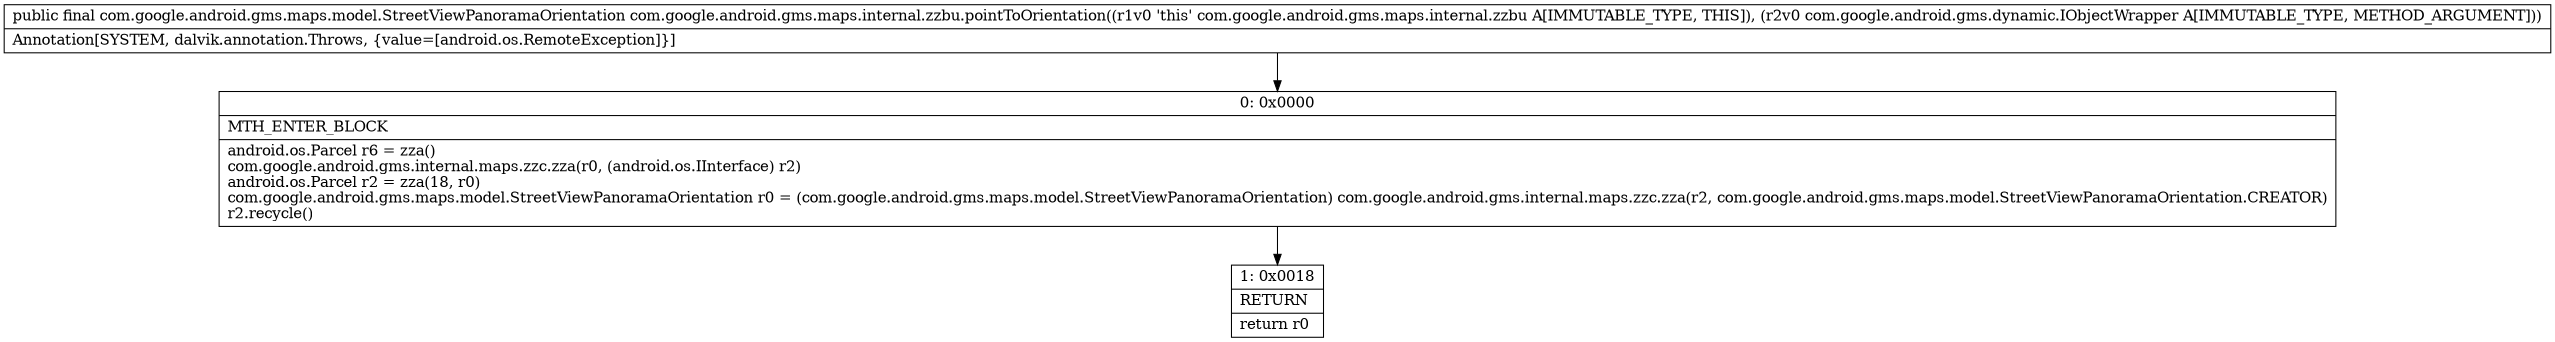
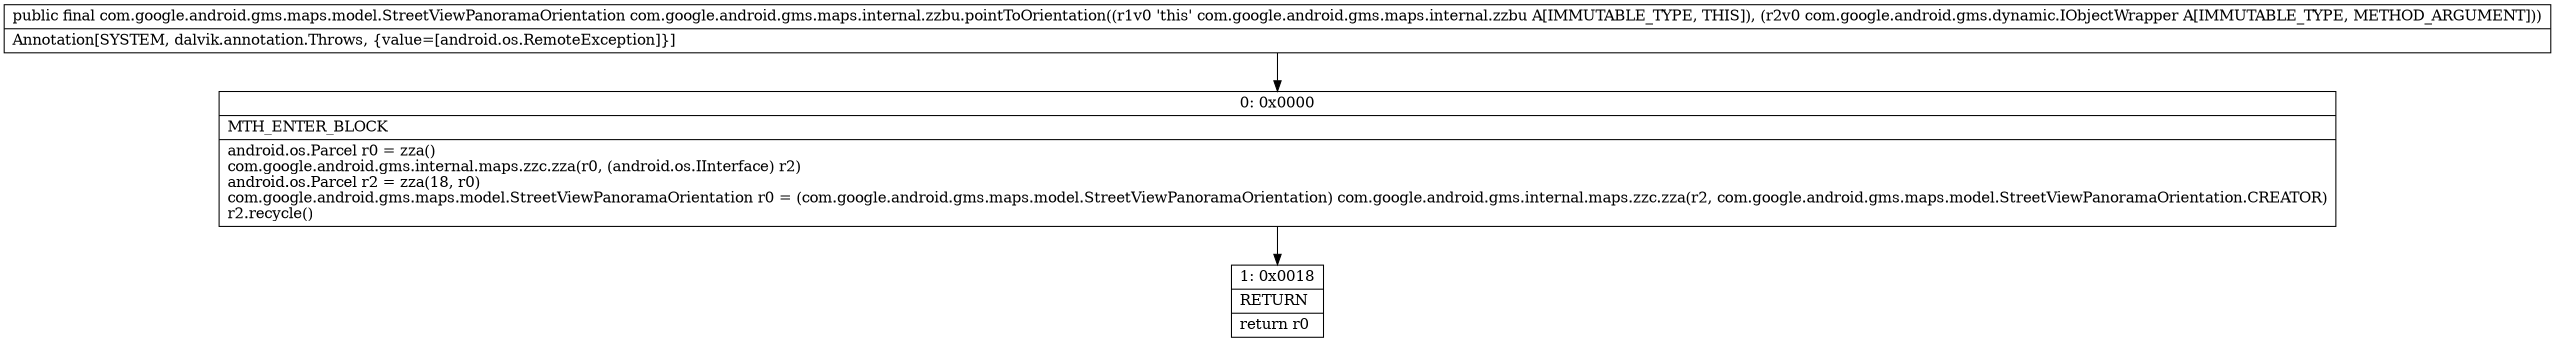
(332, 151) -> (332, 151)
